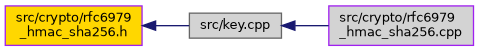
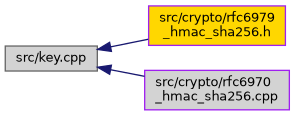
(172, 26) -> (129, 43)
(401, 26) -> (217, 90)
